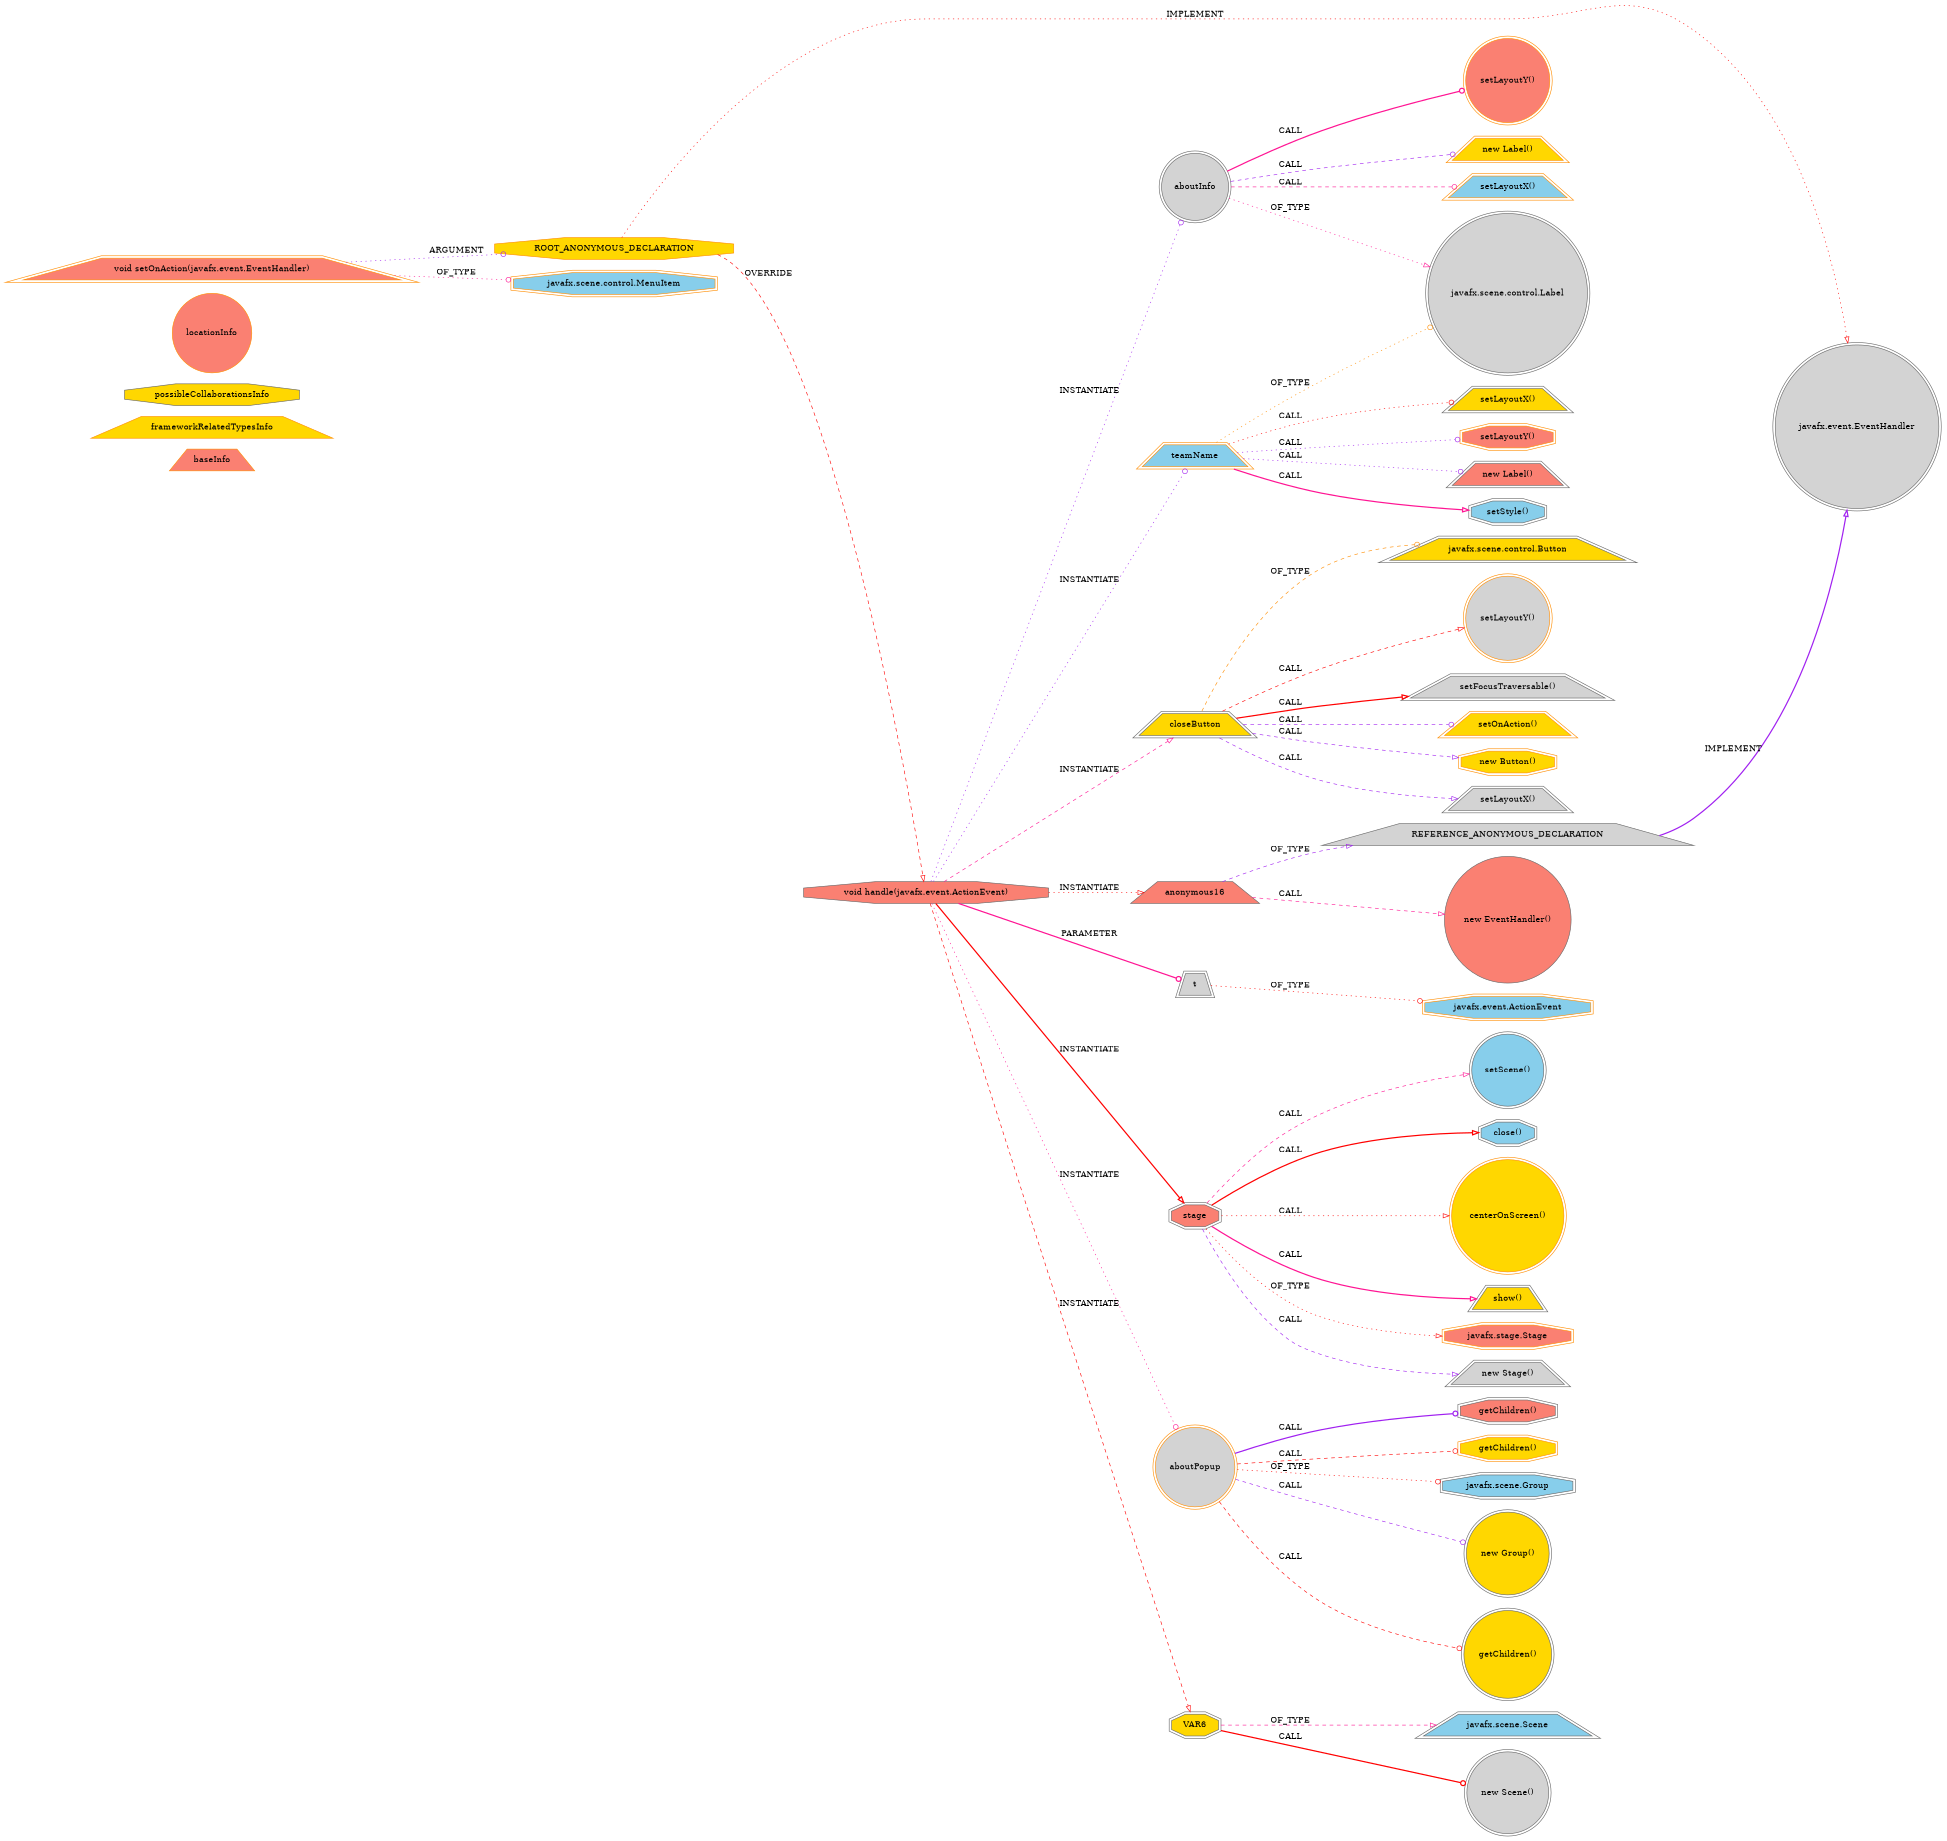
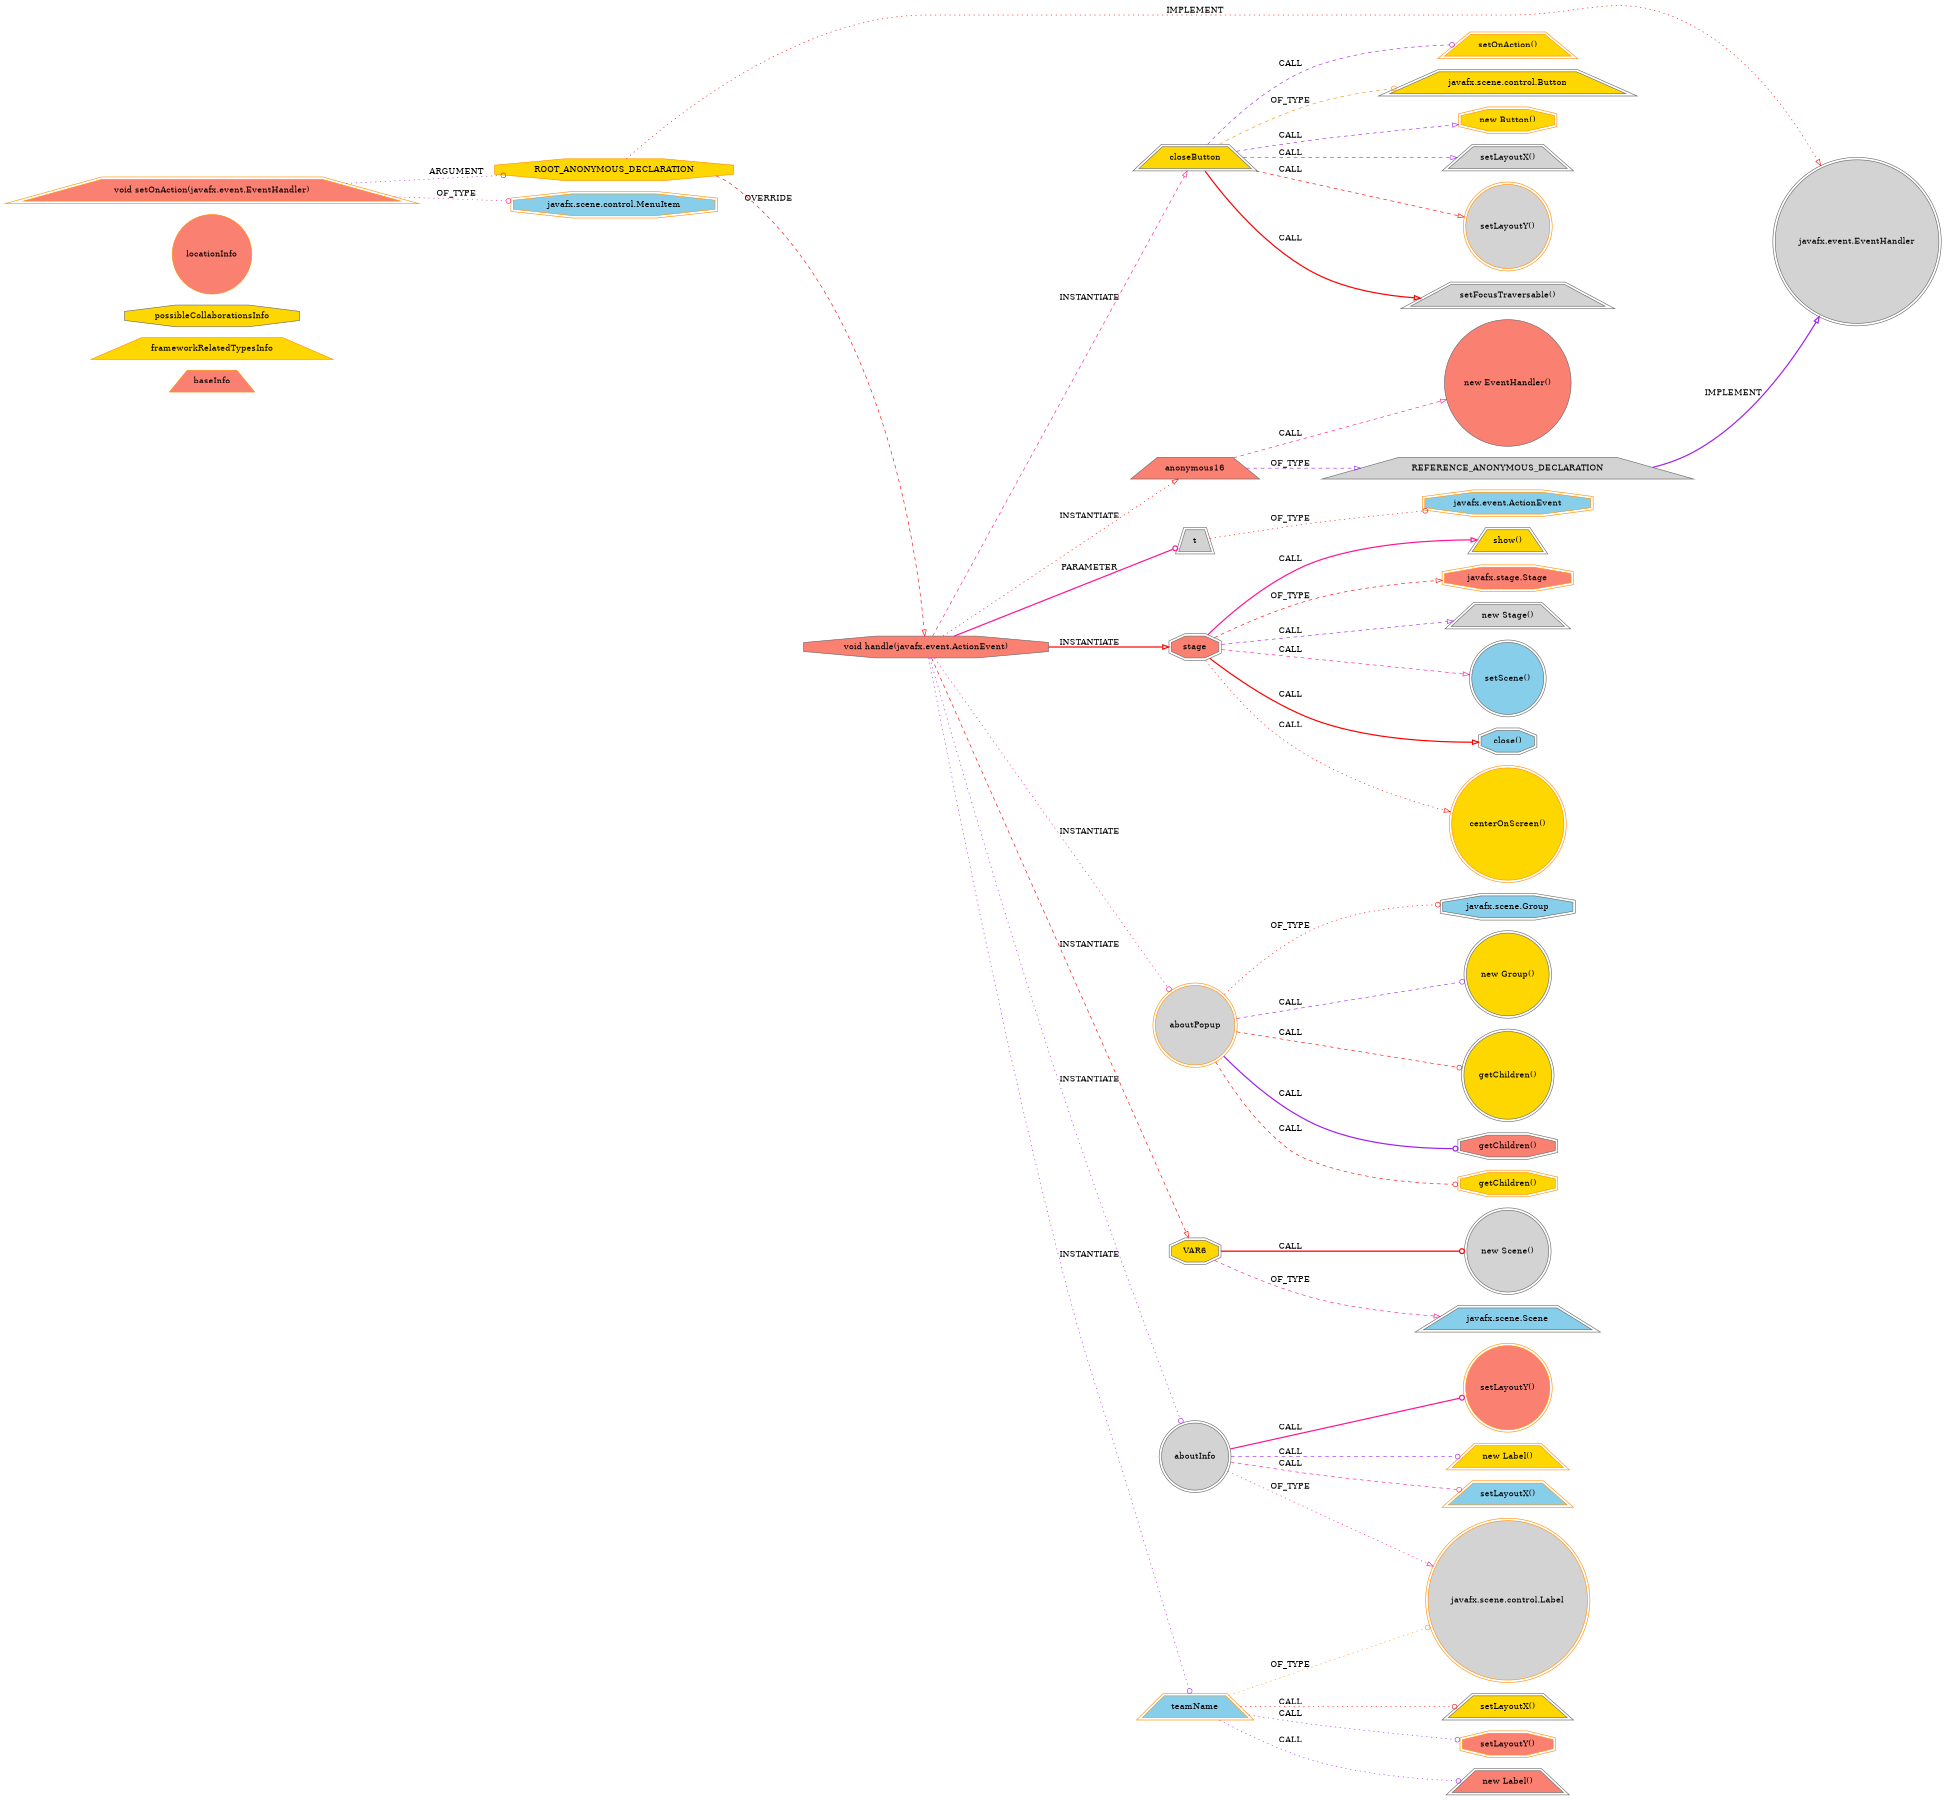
(1508, 293) -> (1508, 1600)
(1508, 512) -> none
(1307, 1311) -> (1322, 597)
